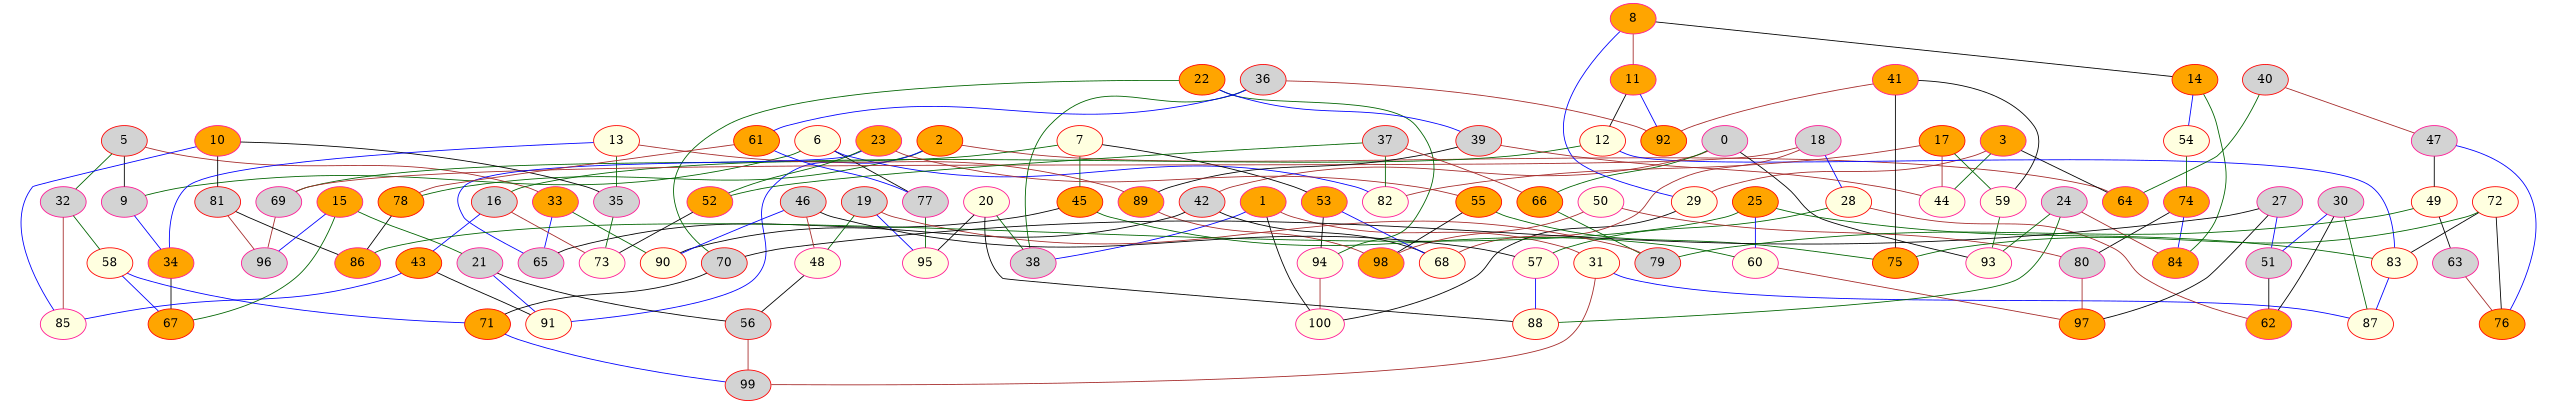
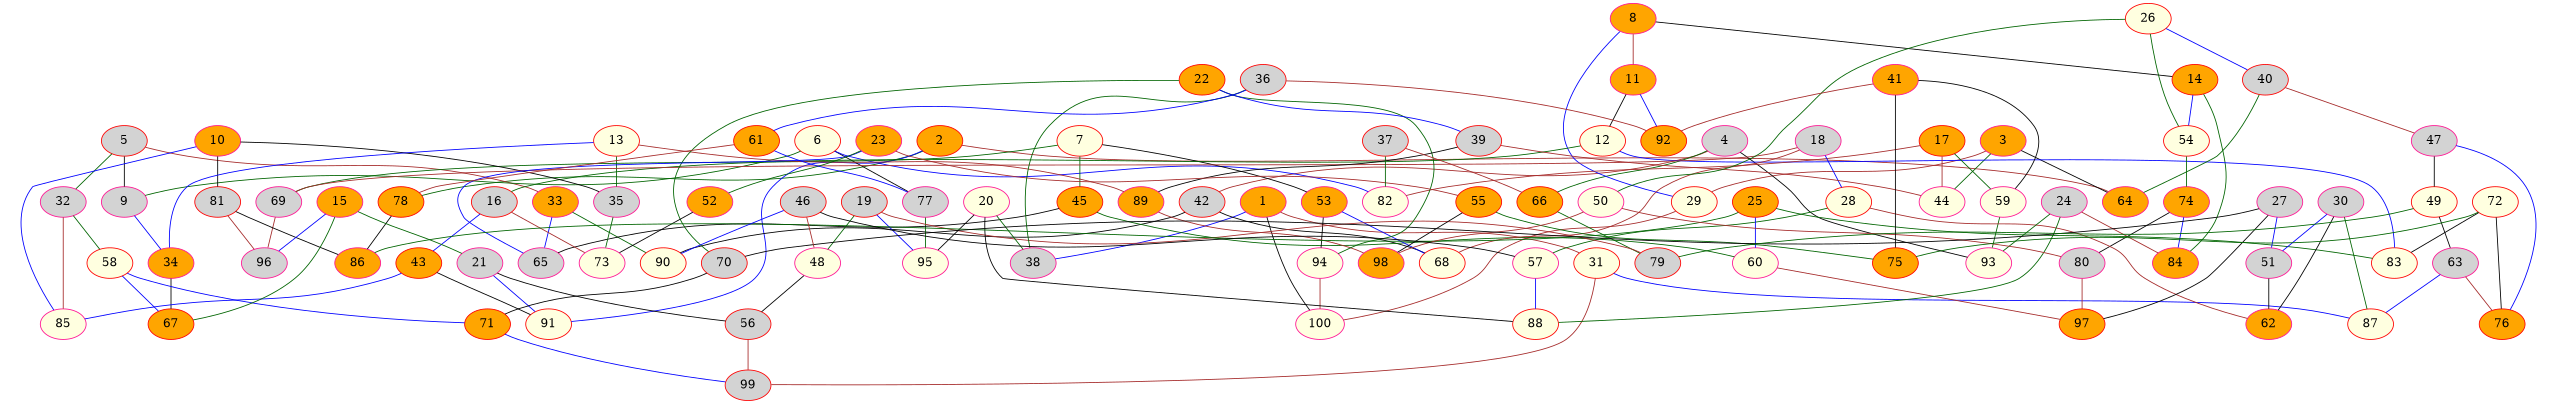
none -> (2148, 19)
(1725, 141) -> (1725, 141)
(1188, 153) -> none
(1511, 245) -> (1511, 245)
(2382, 294) -> (2413, 294)
